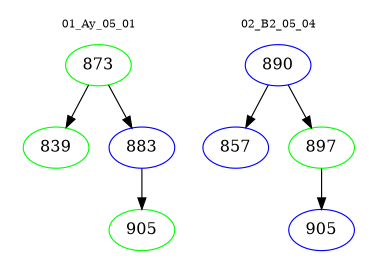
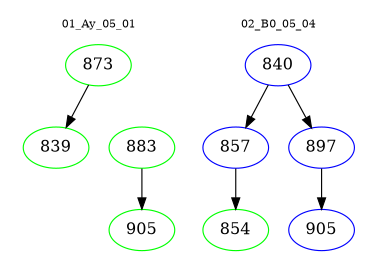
(279, 25) -> (279, 25)
(278, 65) -> (278, 65)
(117, 101) -> none
(142, 148) -> (142, 148)
(322, 148) -> (322, 148)
none -> (236, 230)
